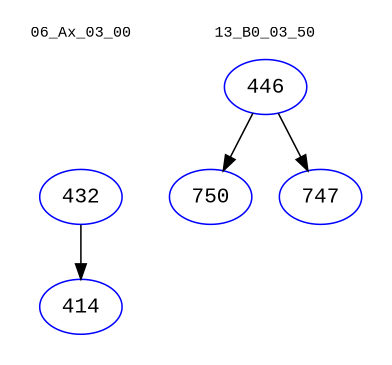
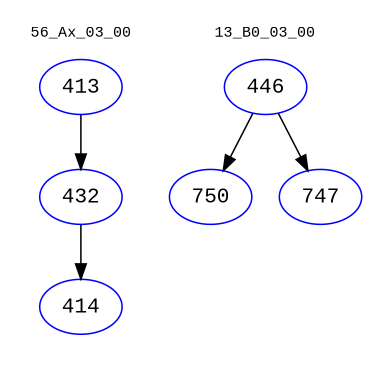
(82, 33) -> (82, 33)
(266, 33) -> (266, 33)
none -> (81, 87)
